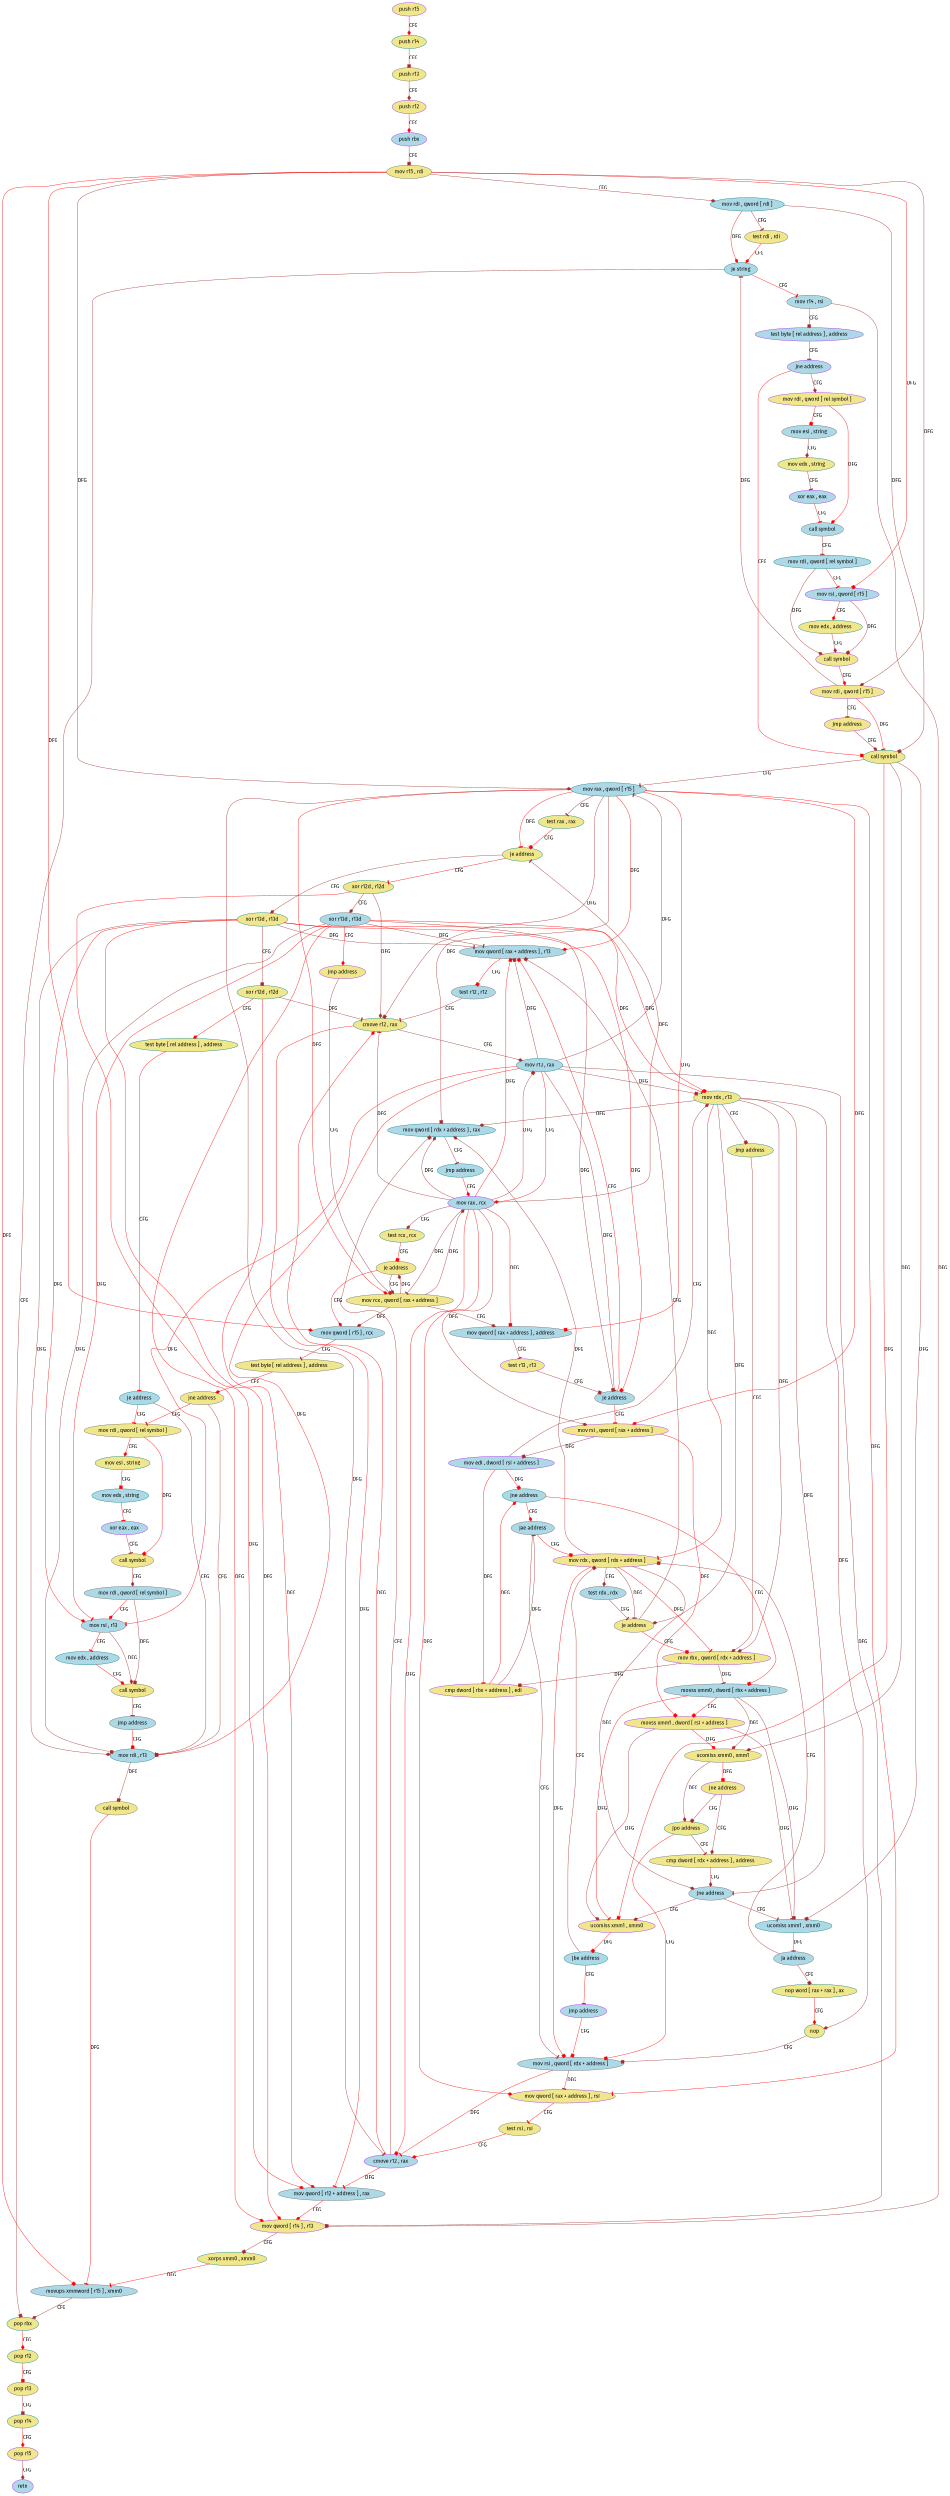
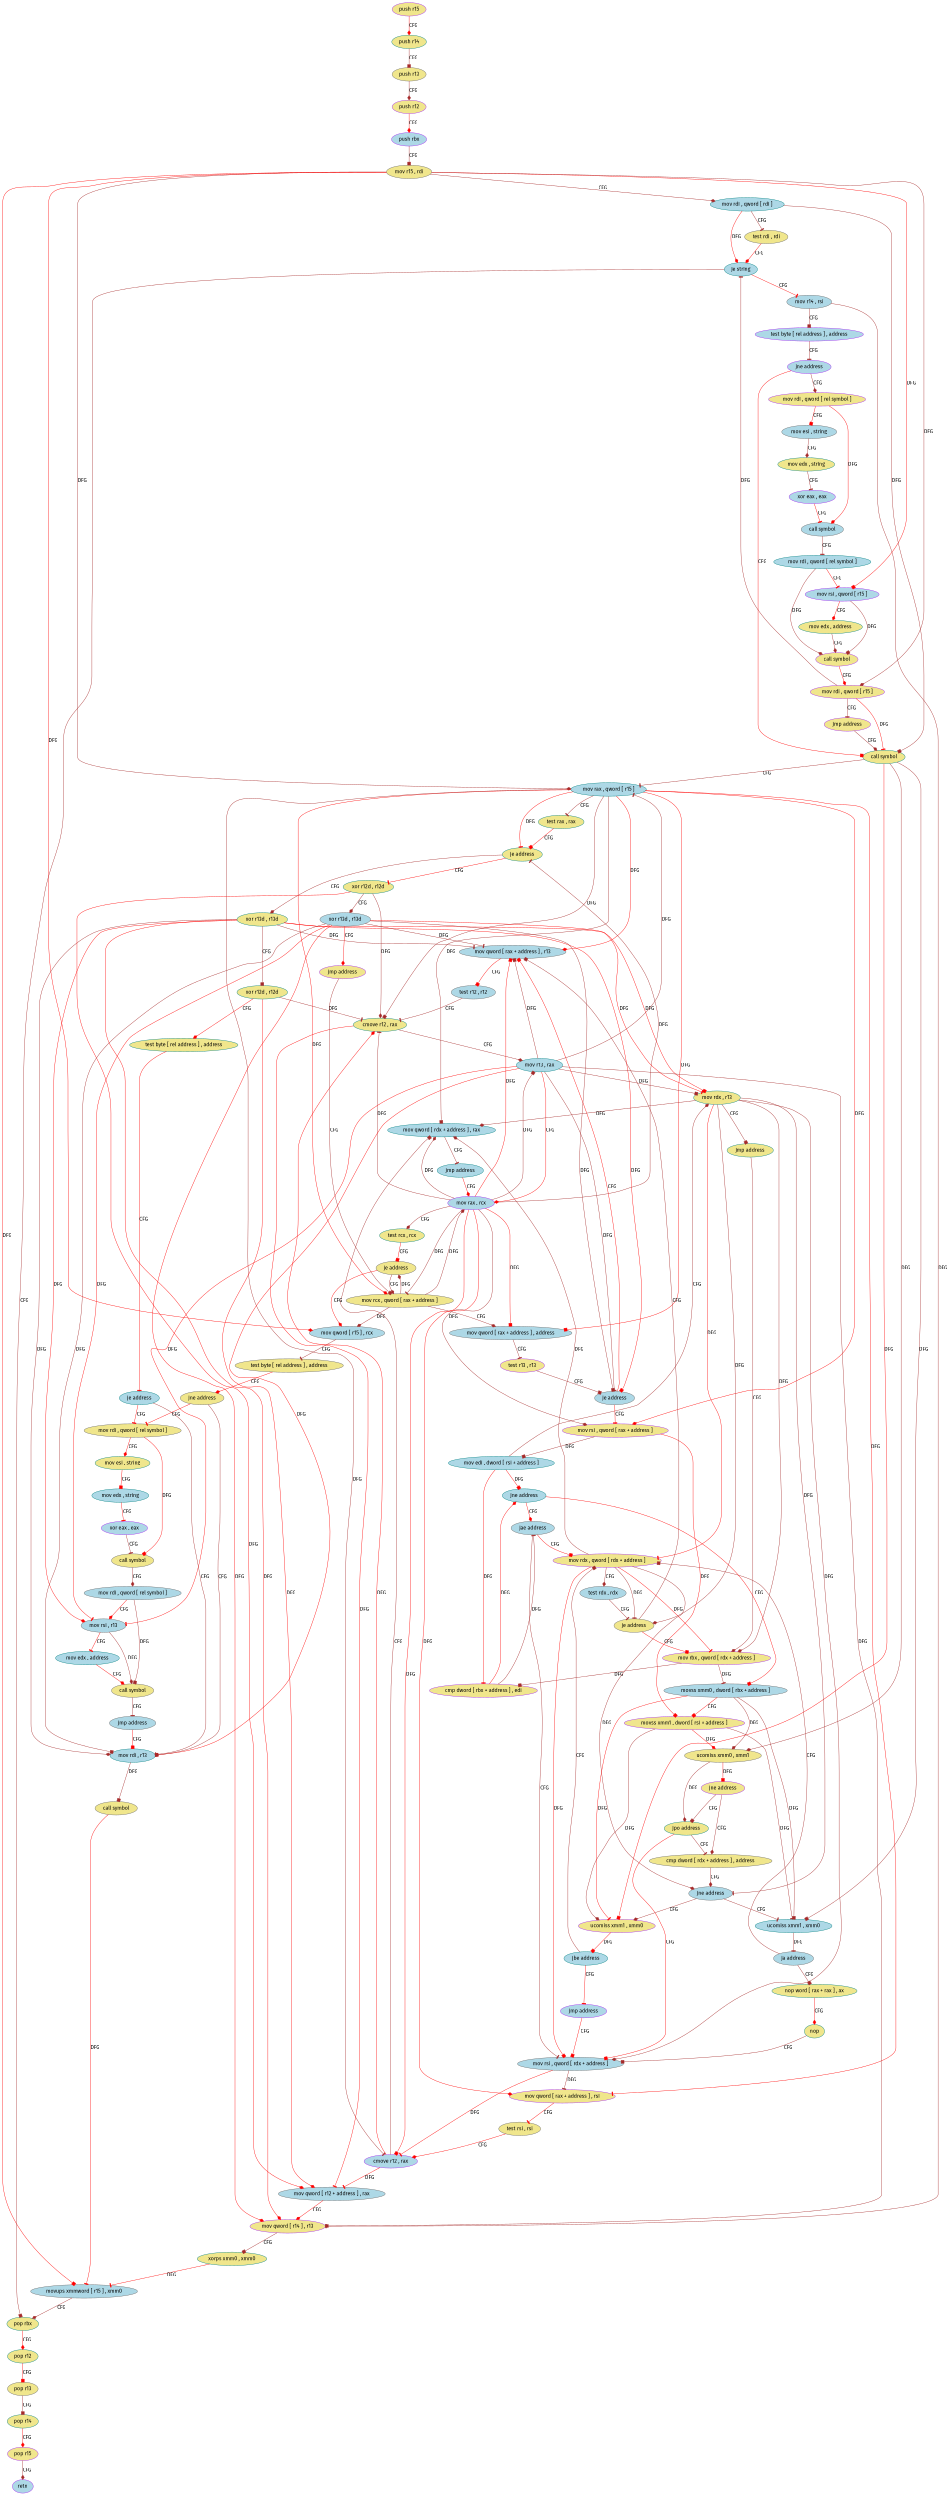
(501, 1463) -> (501, 1463)
(839, 1540) -> (828, 1626)
